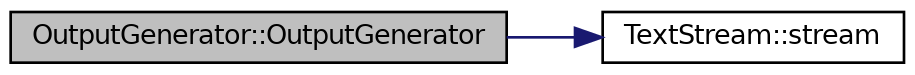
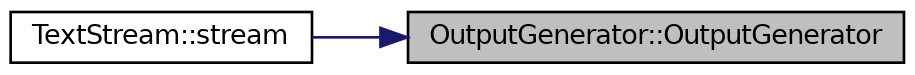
(541, 37) -> (346, 37)
